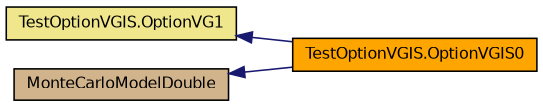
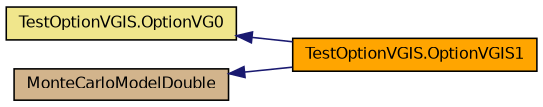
(121, 23) -> (121, 23)
(415, 55) -> (415, 55)
